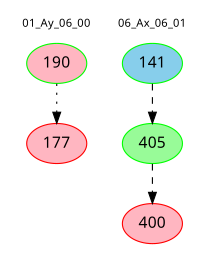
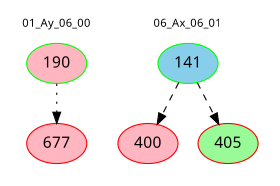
(57, 144) -> (57, 144)
(152, 144) -> (228, 144)
(152, 178) -> (171, 98)
